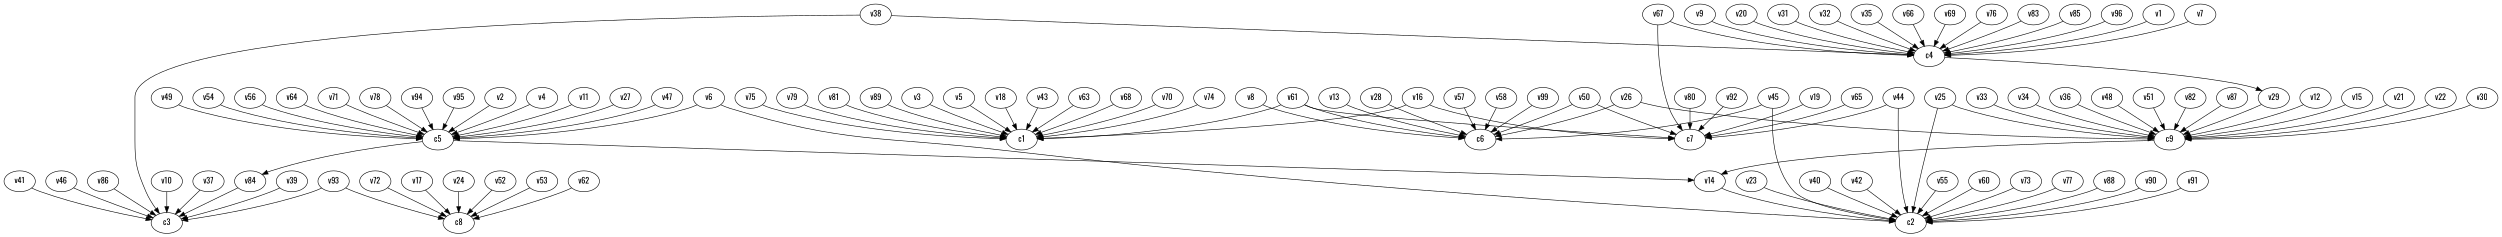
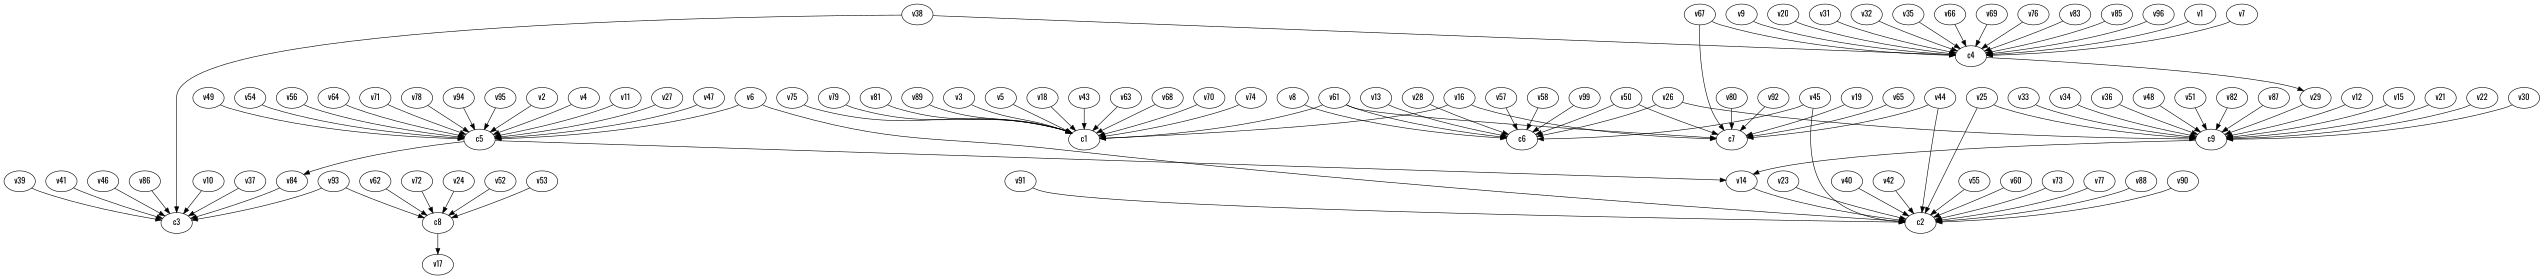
(436, 200) -> (438, 241)
